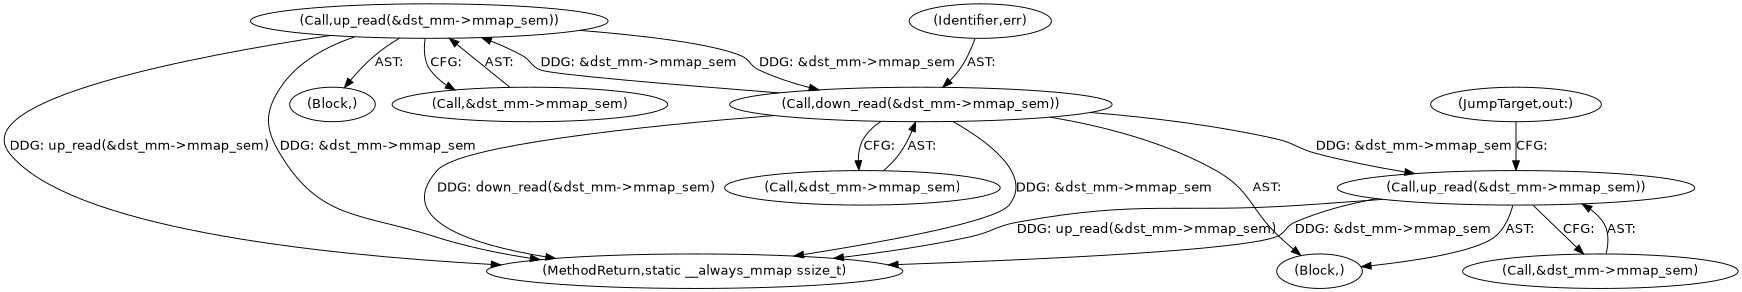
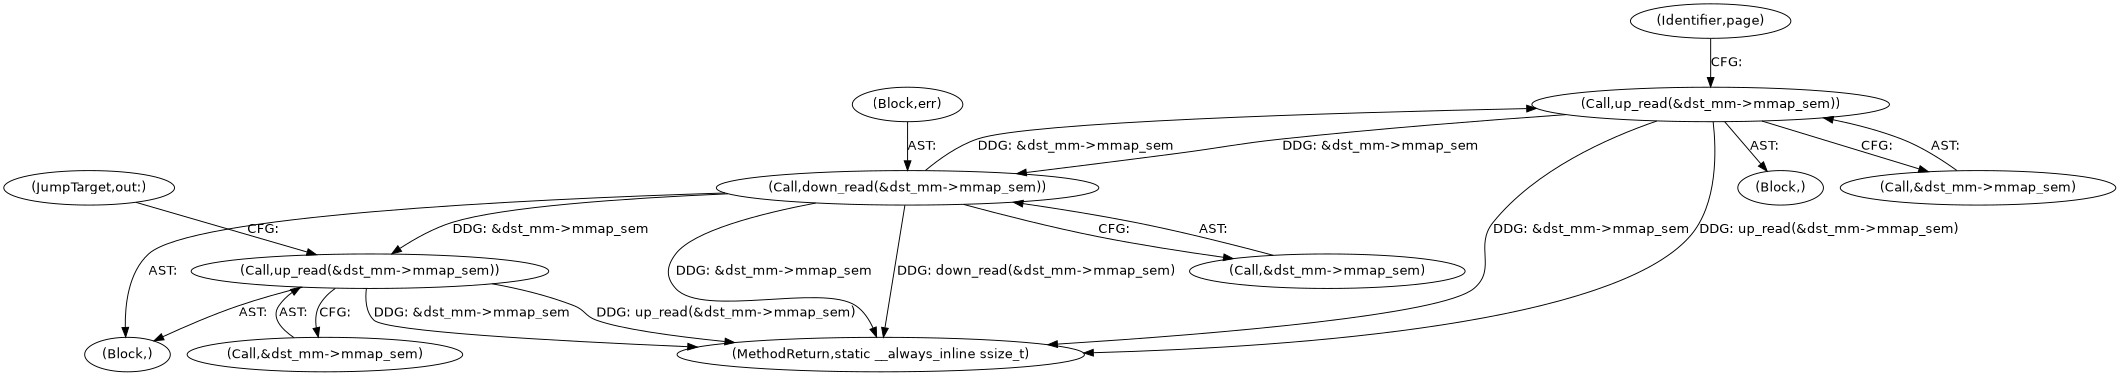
(980, 21) -> (908, 104)
none -> (1711, 21)
(695, 271) -> (881, 355)
